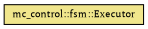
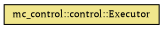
(74, 15) -> (82, 15)
